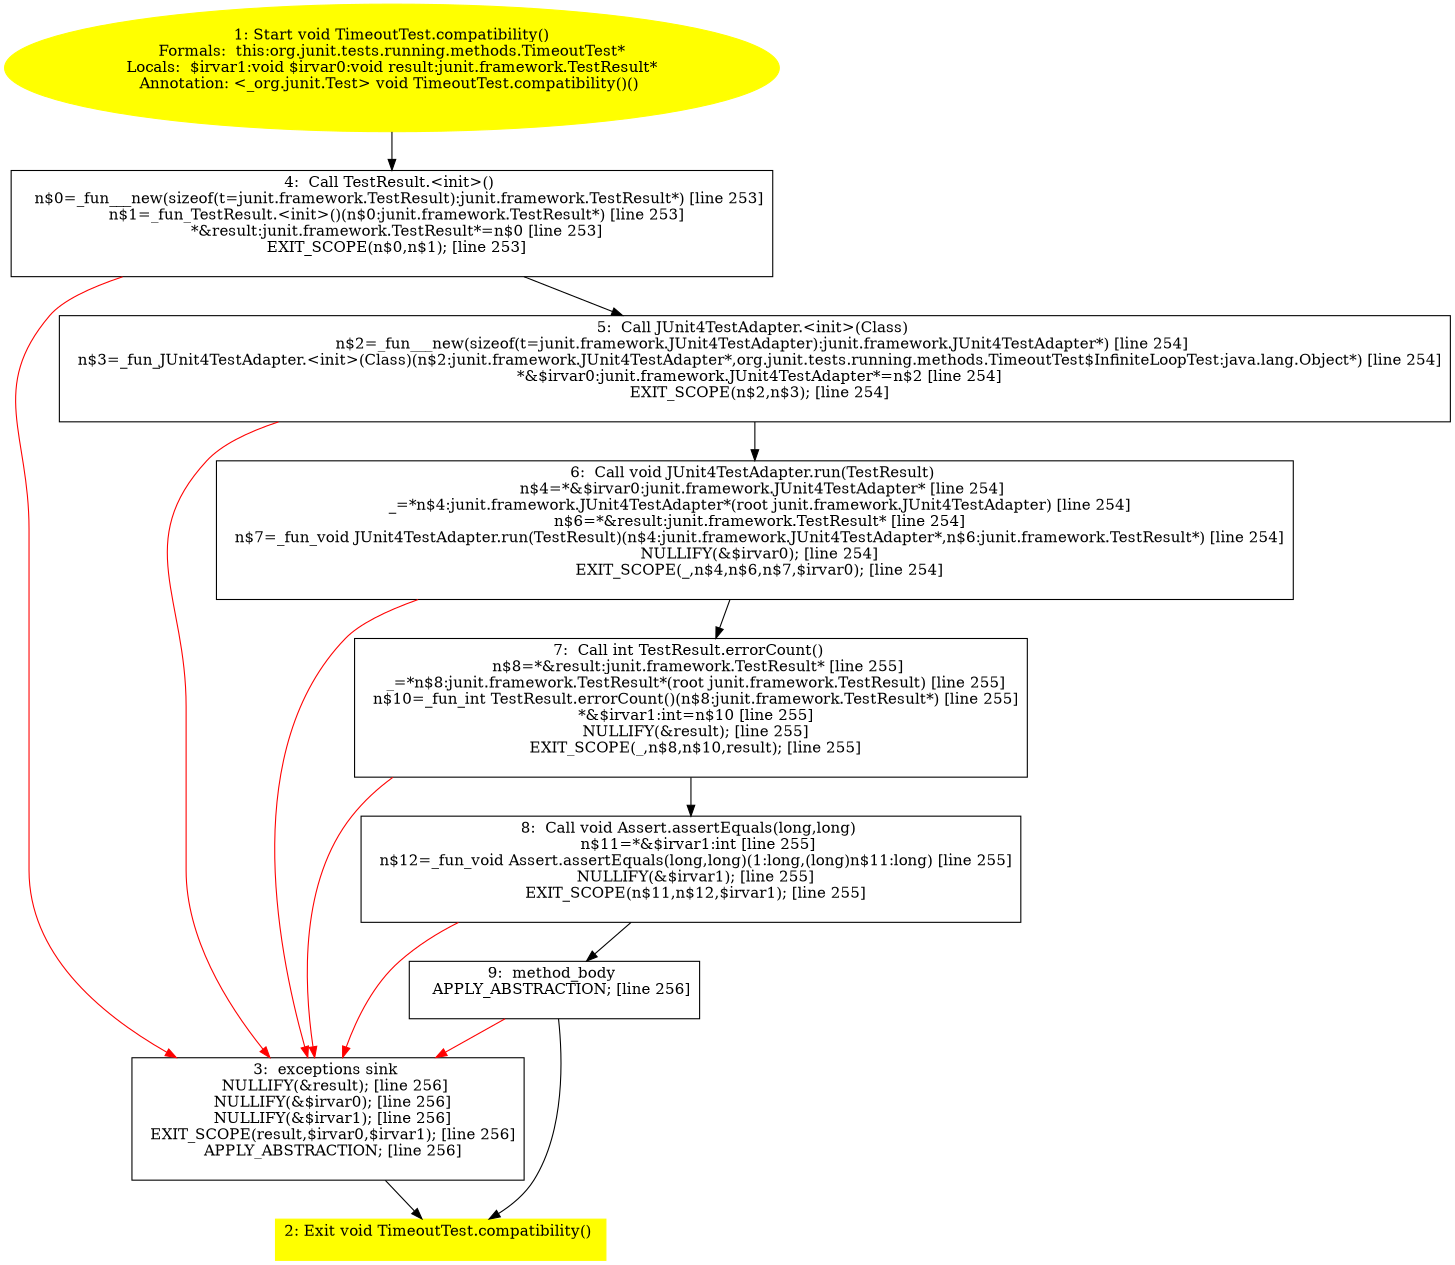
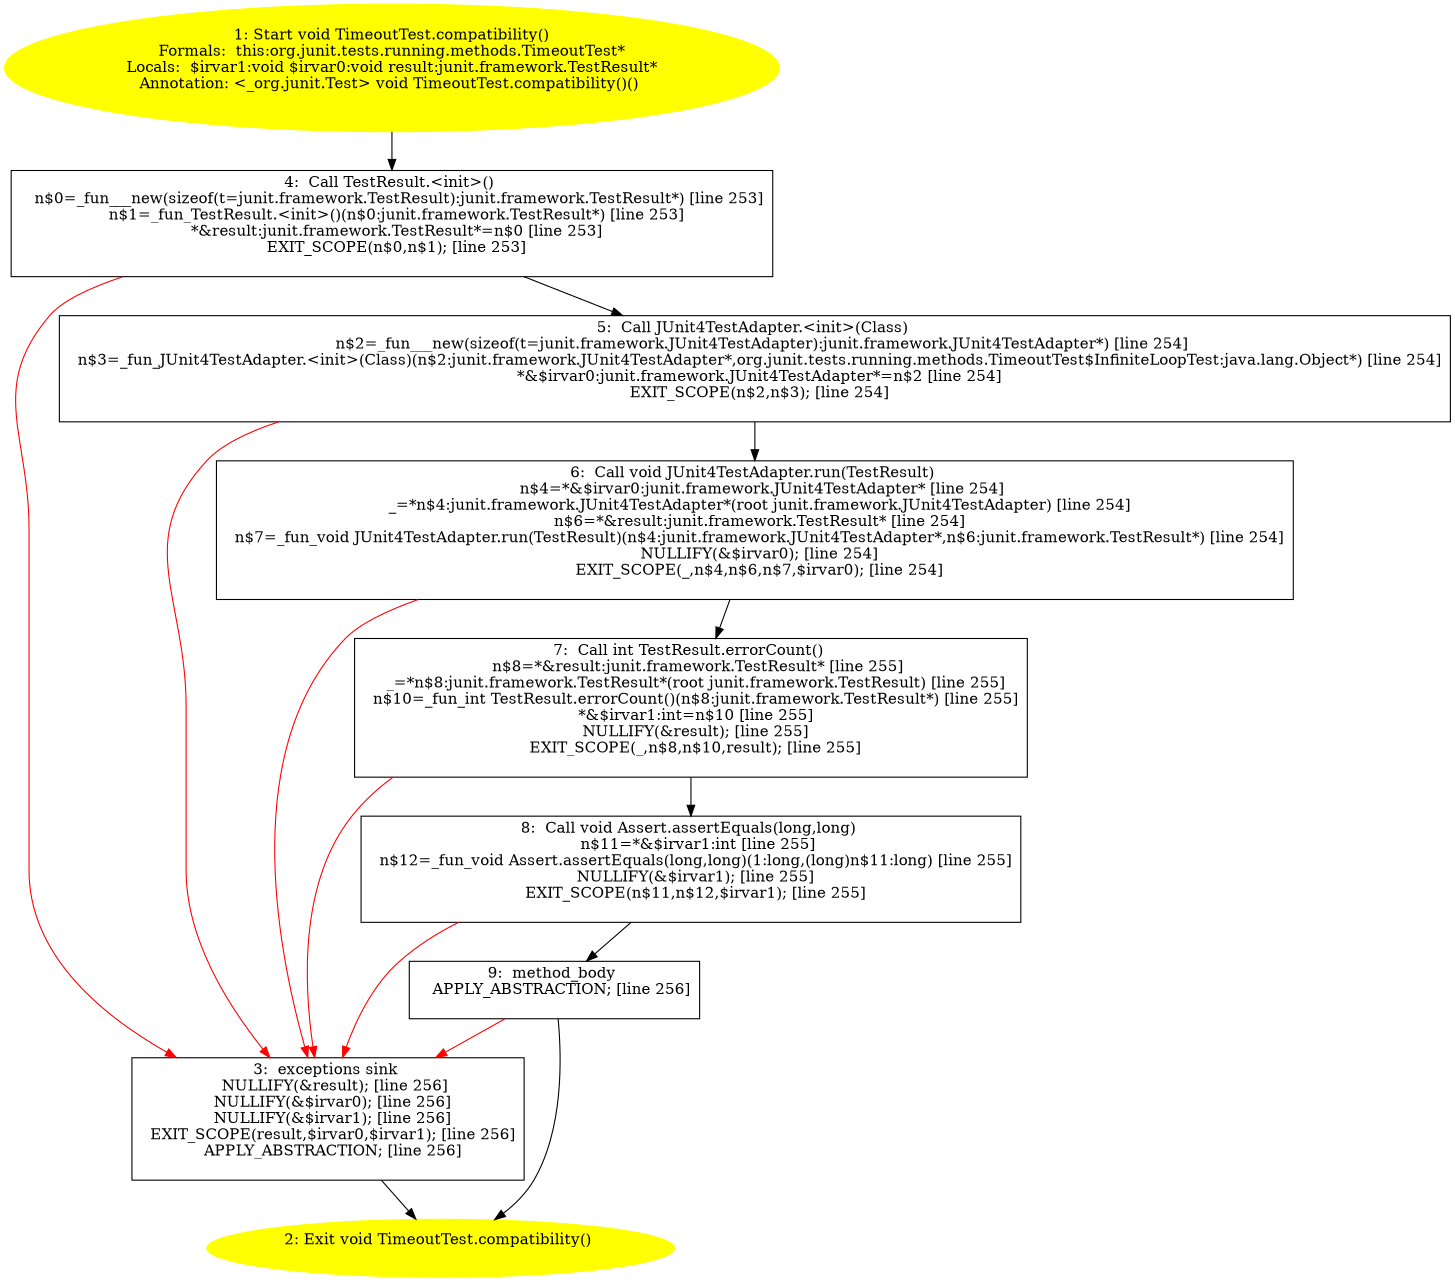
(441, 1240) -> (441, 1248)
